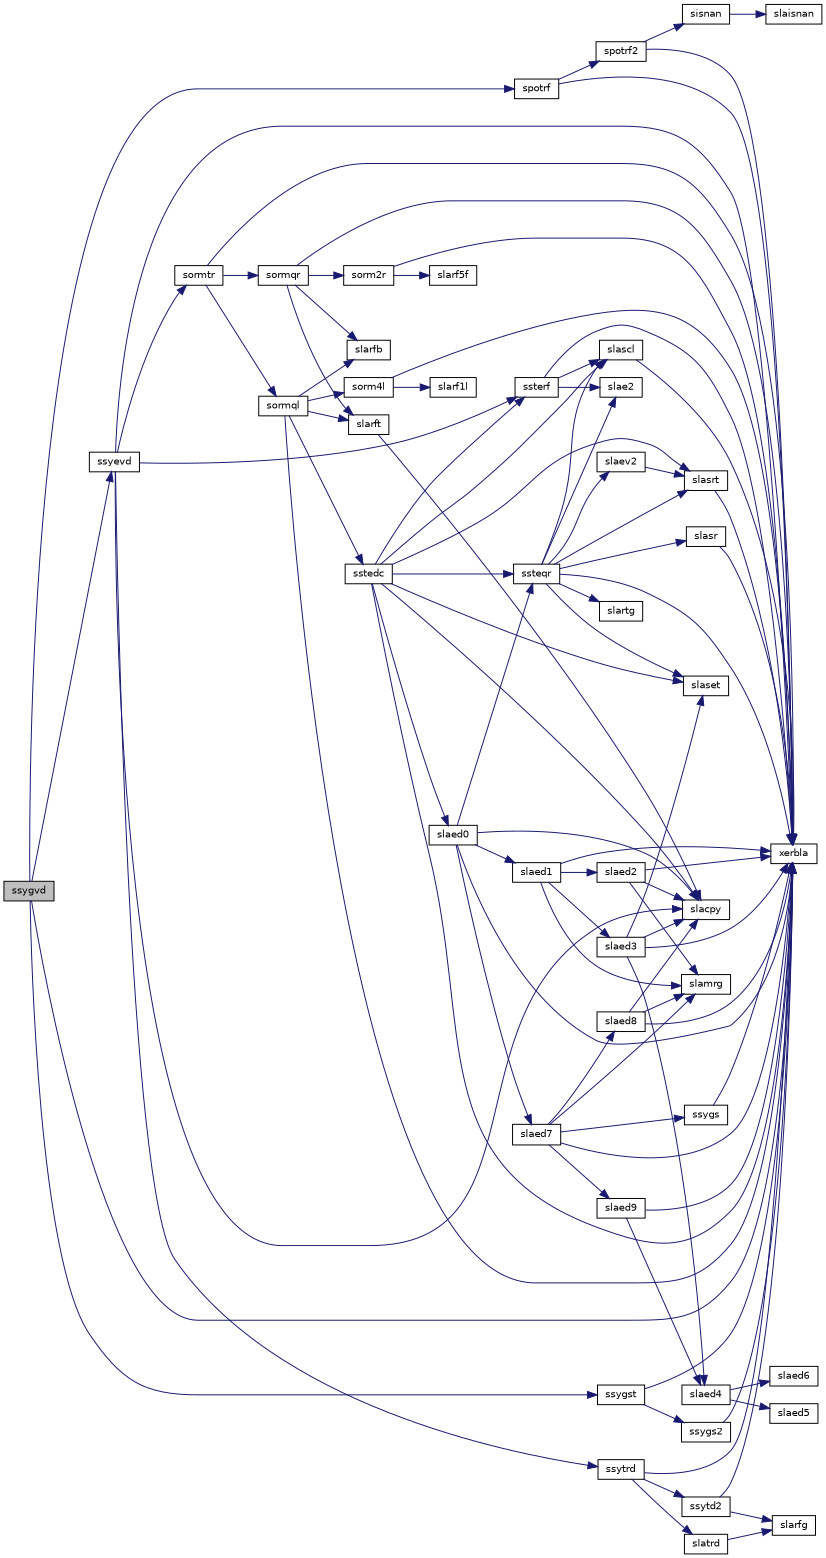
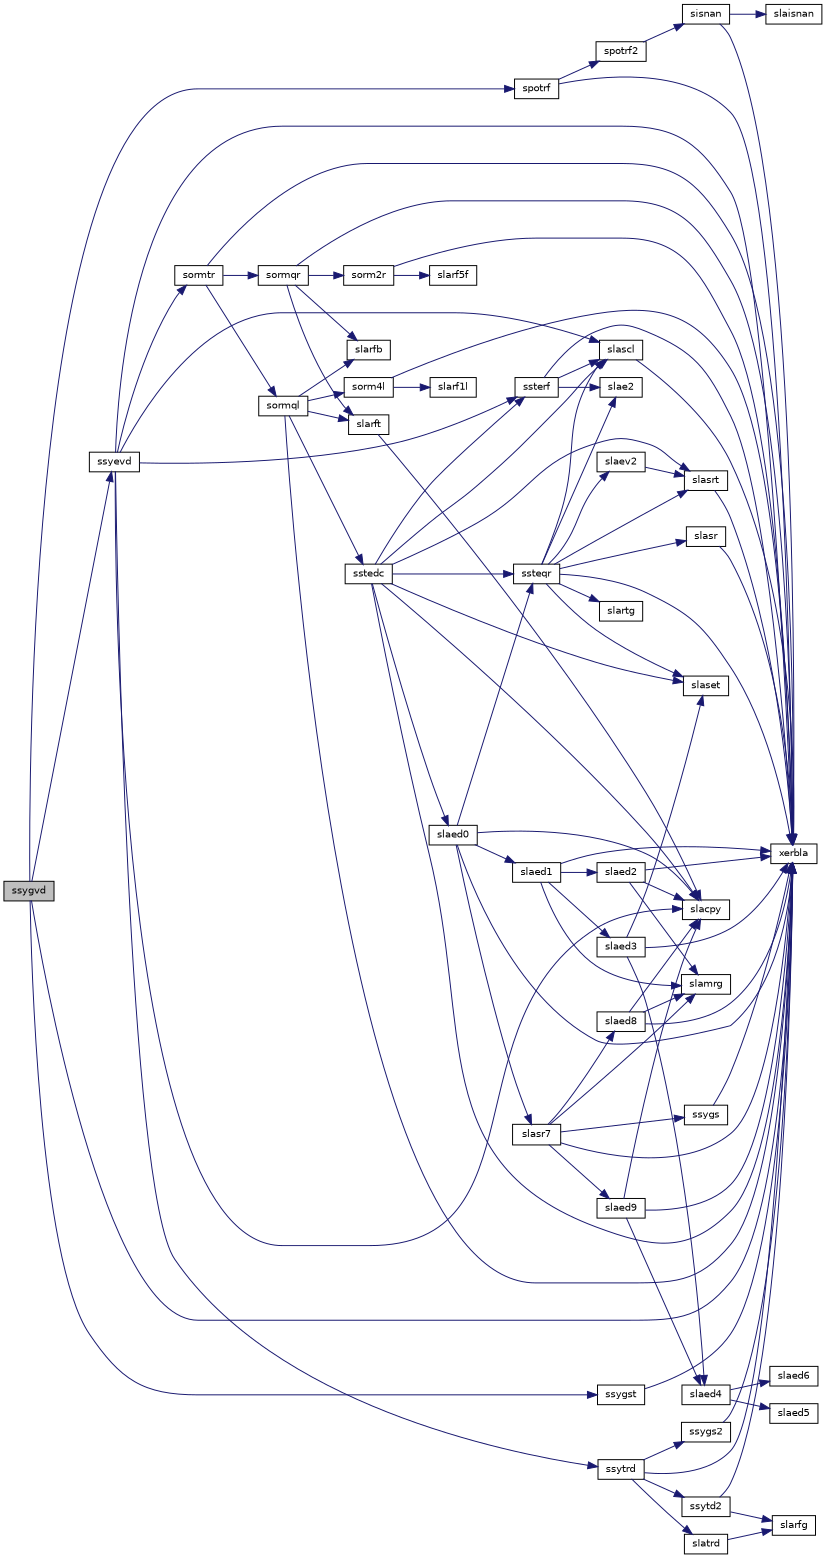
none -> (312, 313)
(779, 407) -> (786, 424)
(657, 931) -> (654, 1062)
(537, 1135) -> (537, 1135)
(659, 1411) -> (659, 1453)
